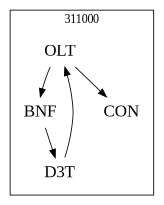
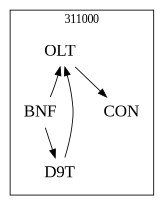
(46, 78) -> (54, 86)
(60, 173) -> (60, 173)
